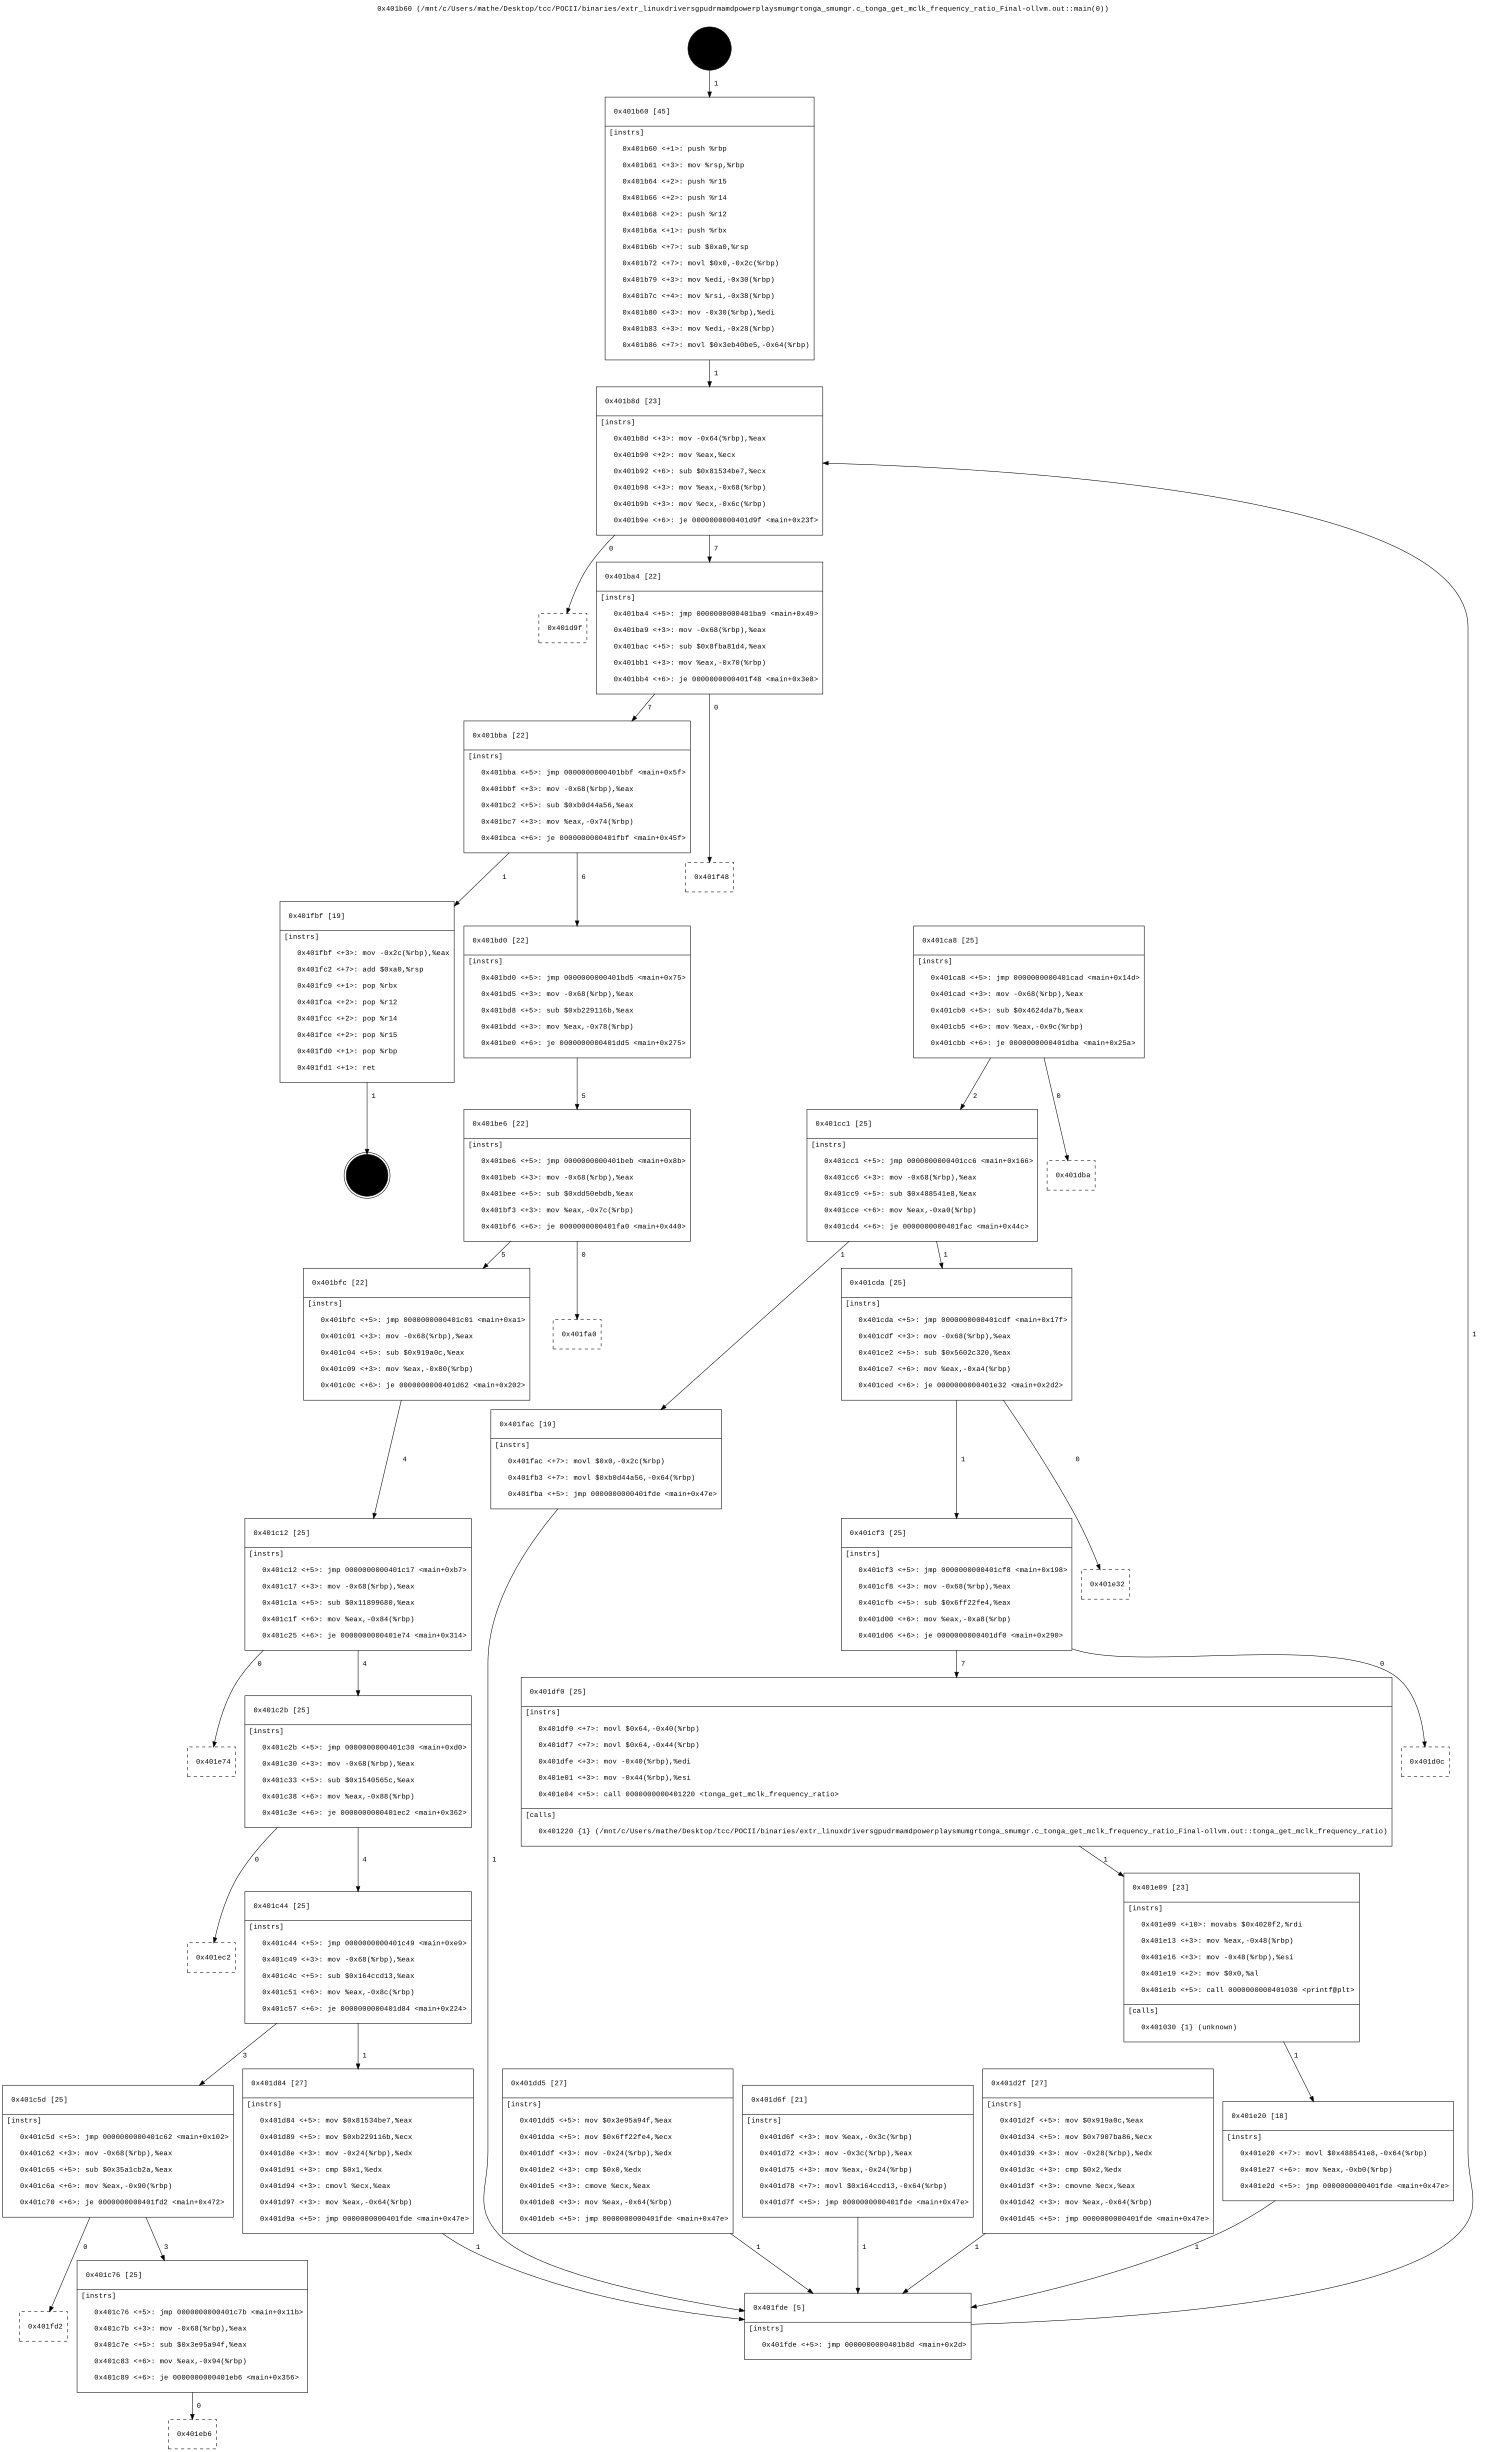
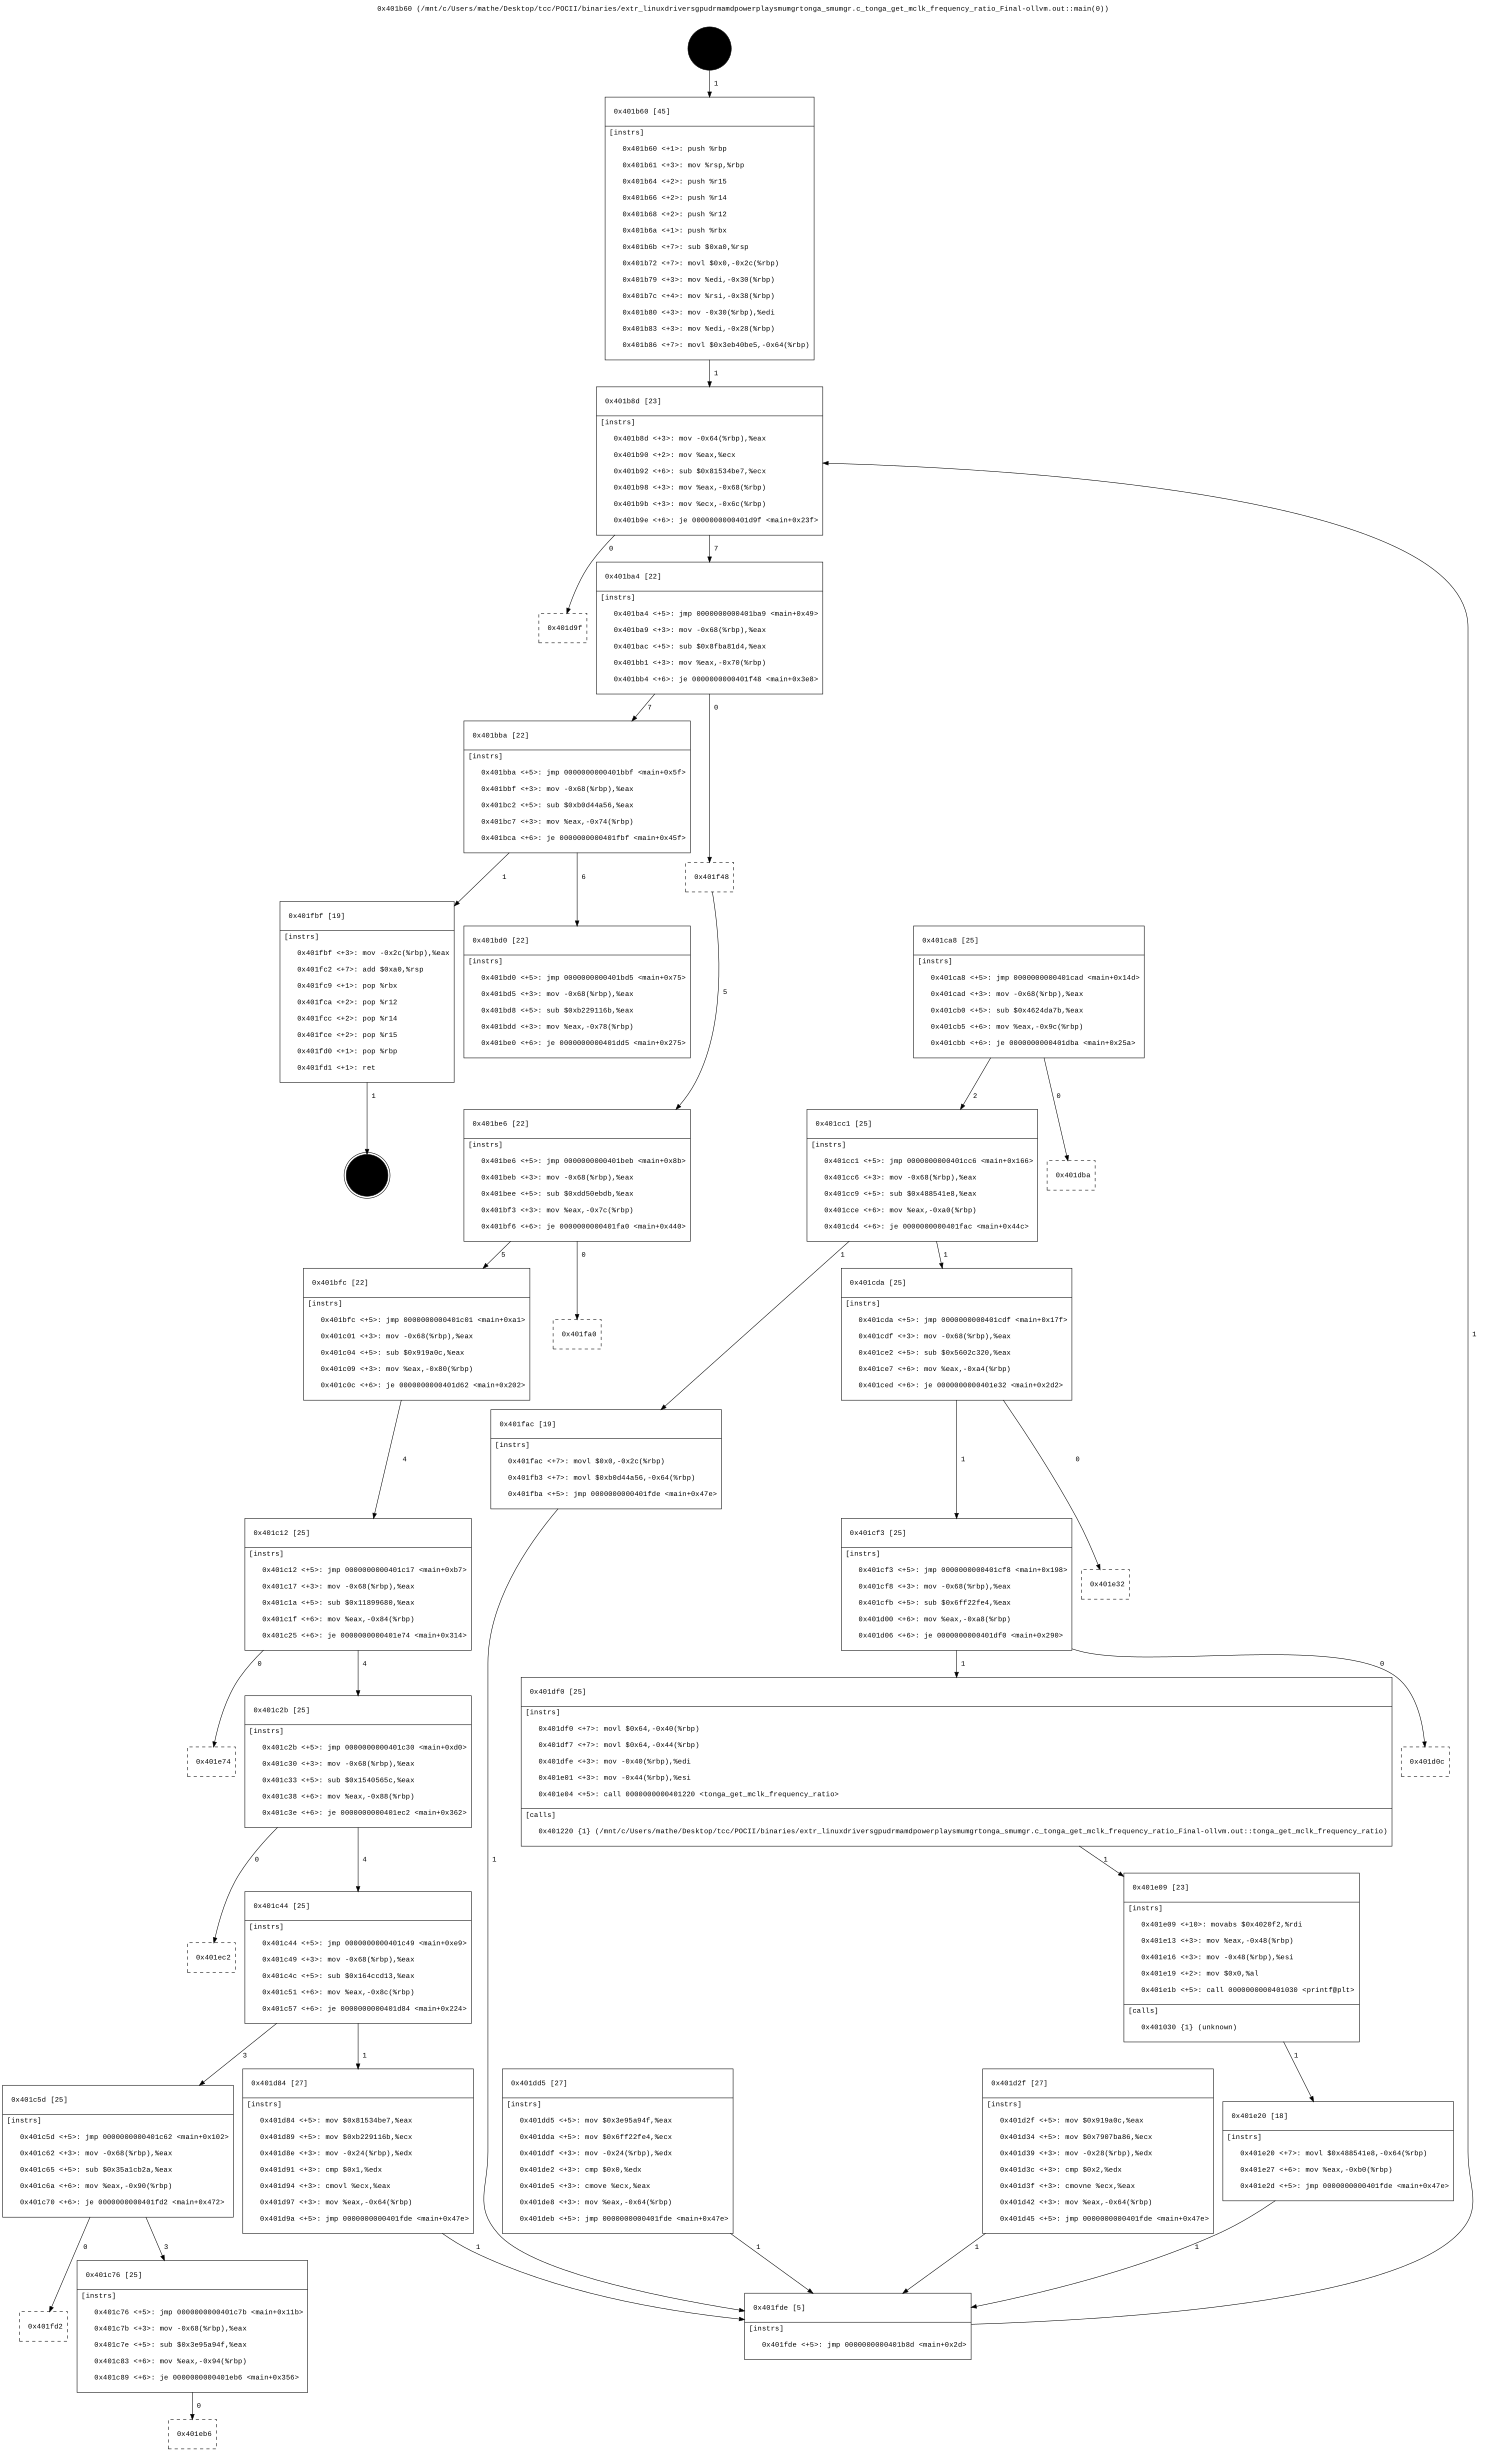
(577, 1081) -> (717, 1003)
(961, 1664) -> (961, 1664)
(858, 2151) -> none
